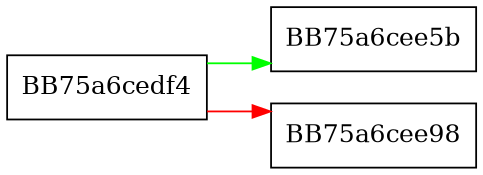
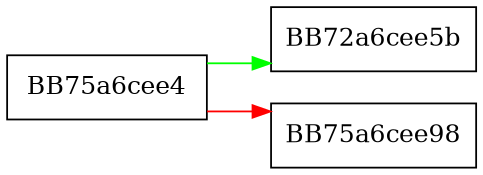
(374, 39) -> (374, 39)
(107, 87) -> (107, 87)
